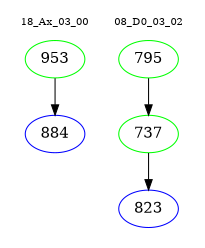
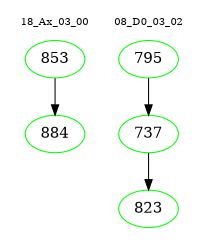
(55, 59) -> (55, 59)
(55, 134) -> (55, 134)
(149, 209) -> (149, 209)
